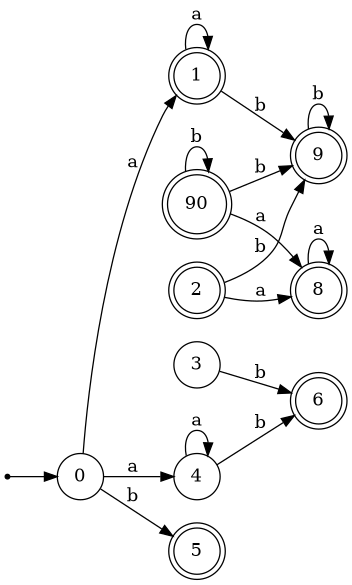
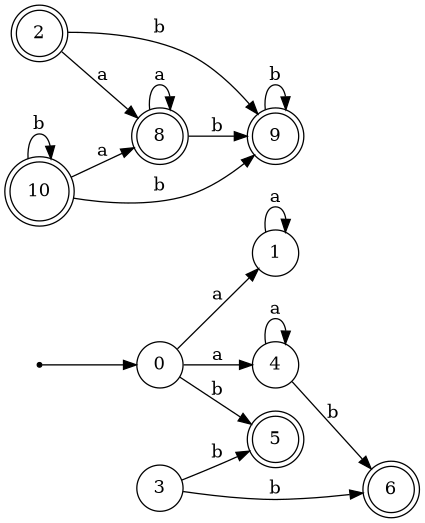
(197, 76) -> (276, 253)
(252, 112) -> (211, 136)
(197, 204) -> (40, 191)
none -> (210, 469)
